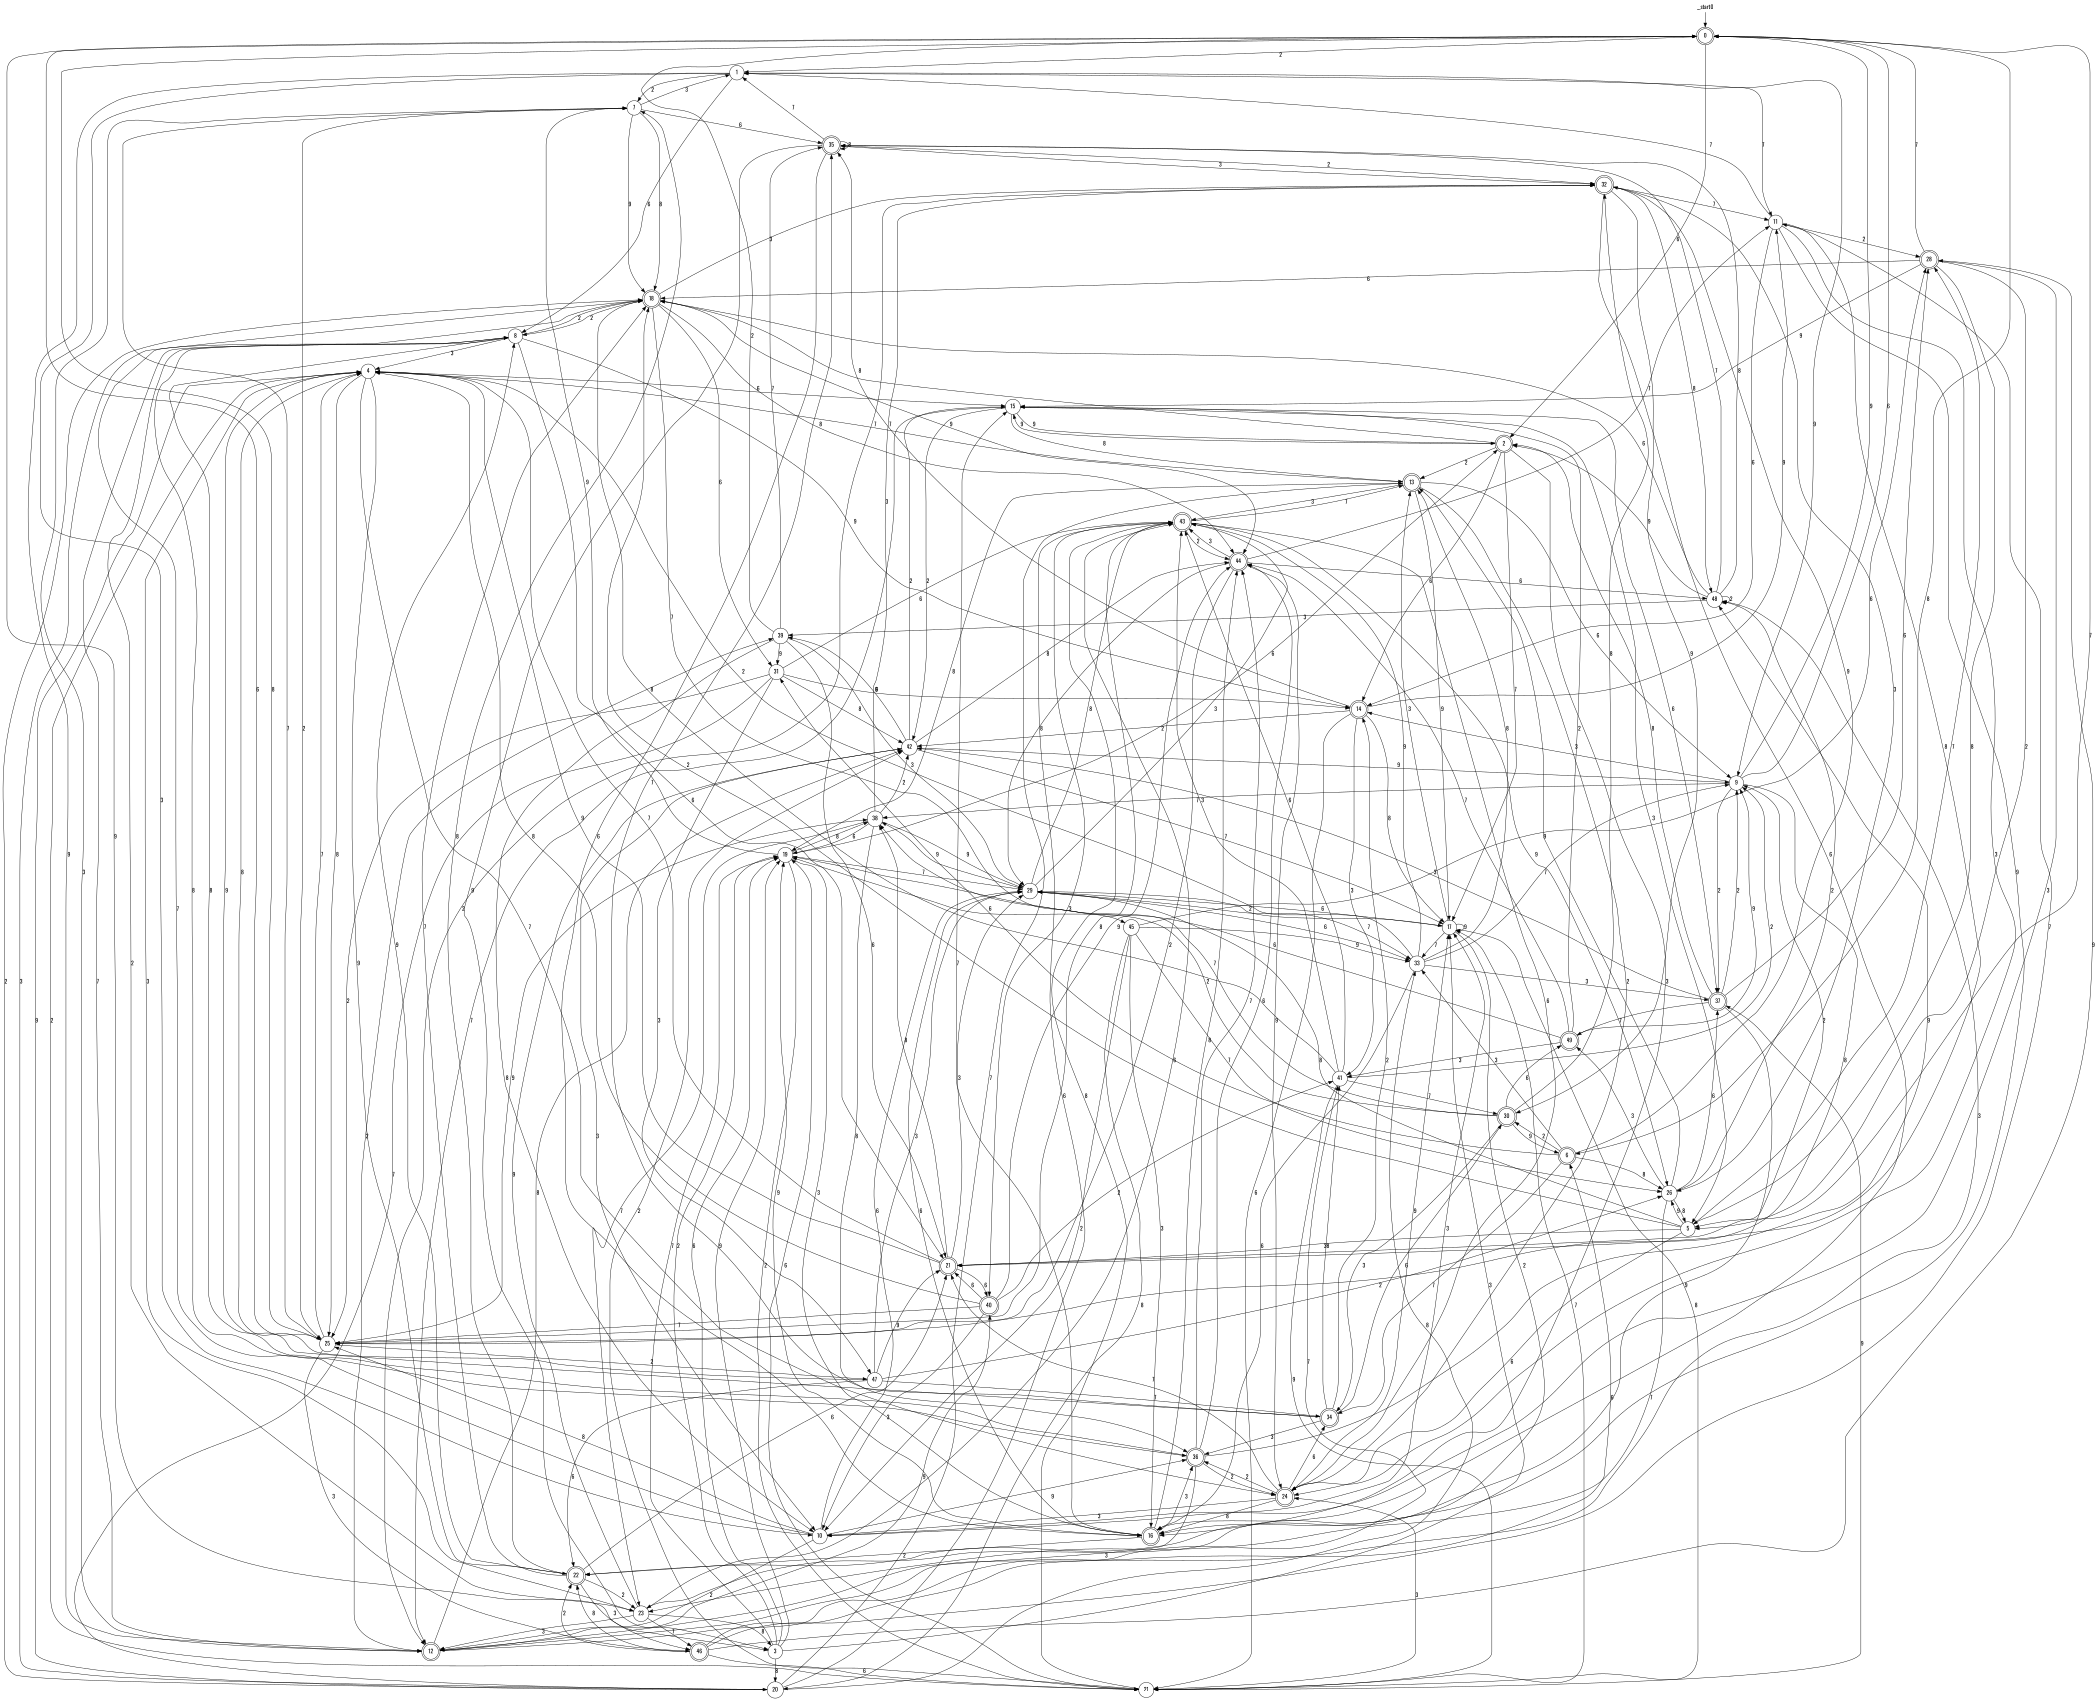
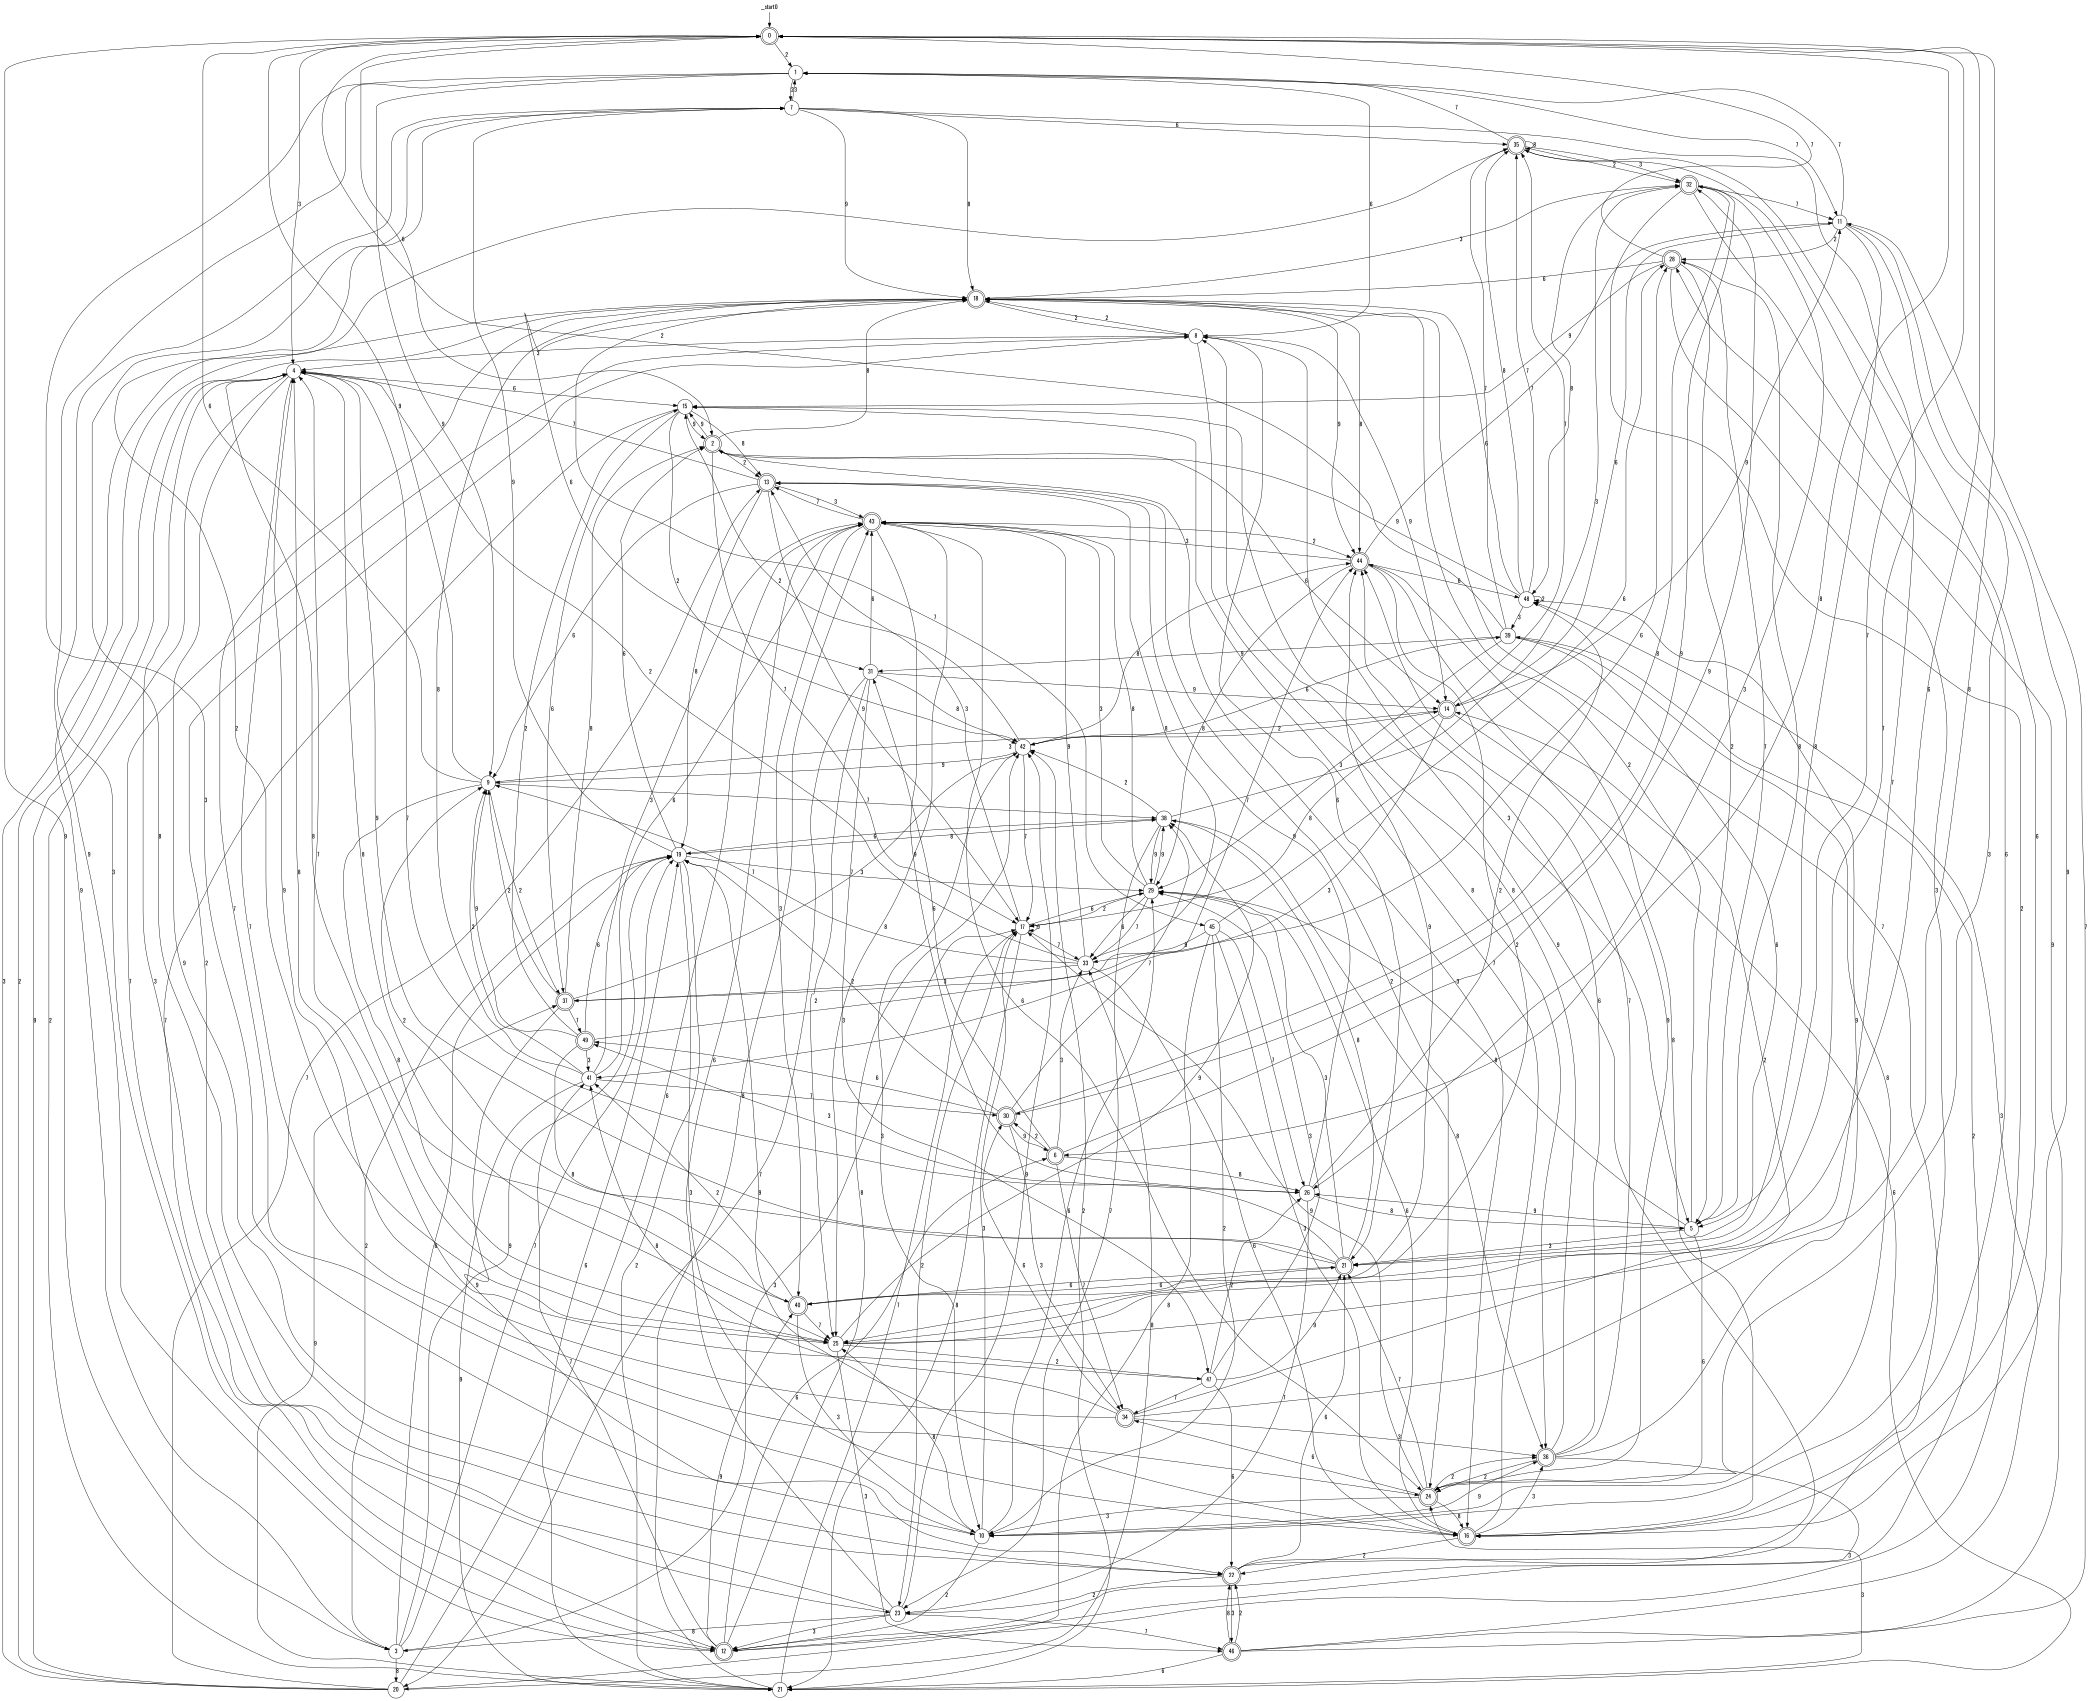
none -> (307, 58)
(1710, 1108) -> none
none -> (630, 1200)
